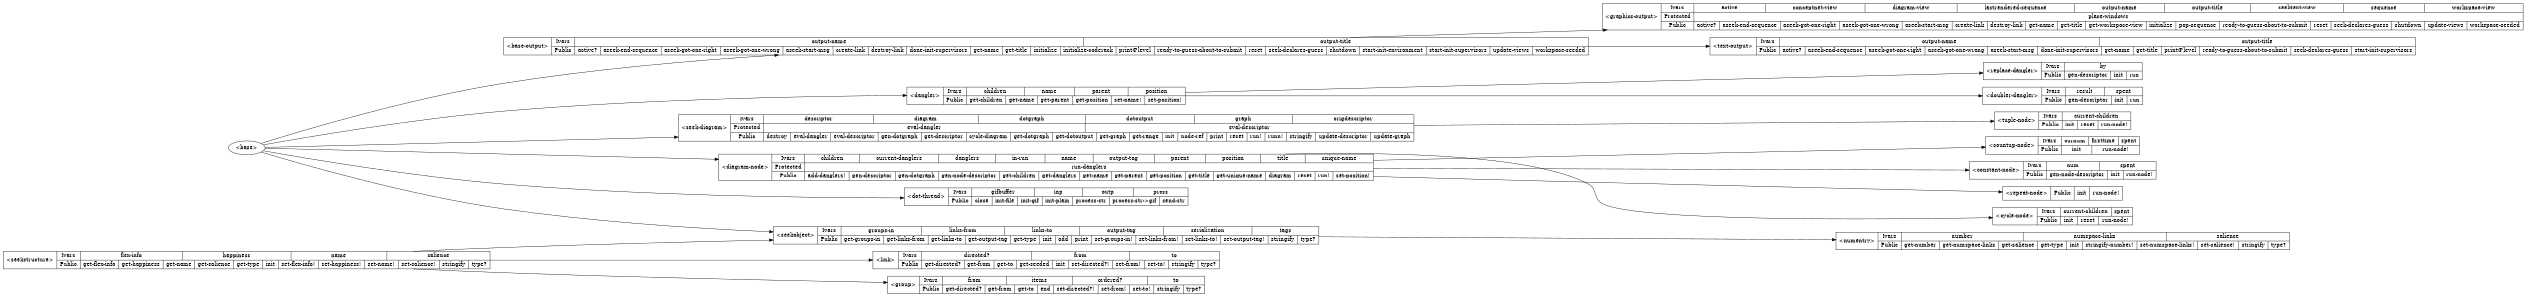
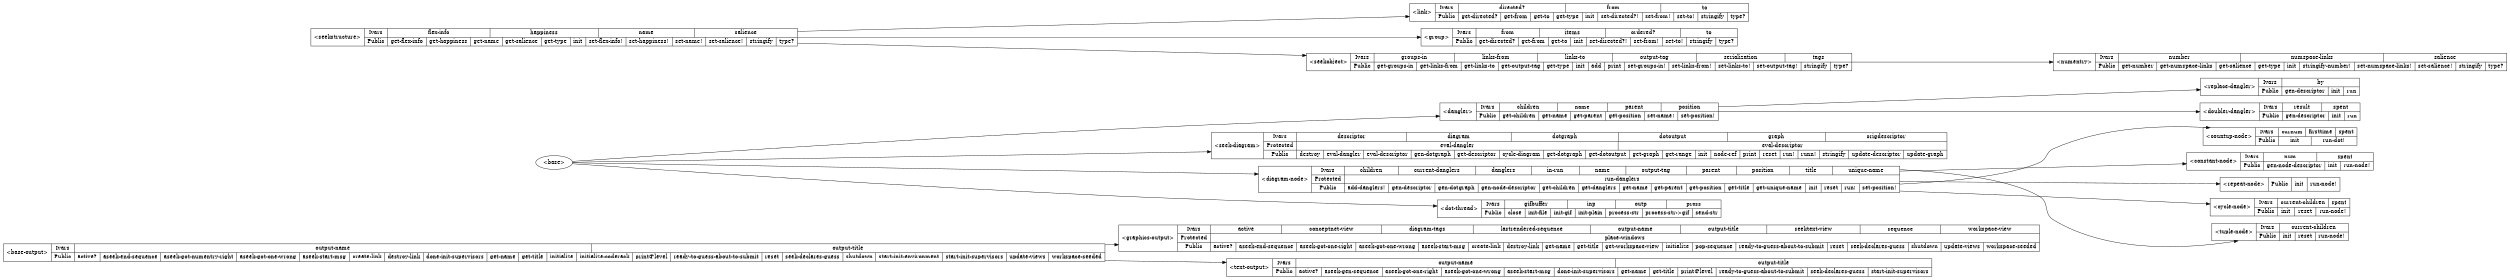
(1911, 8) -> (1427, 229)
(691, 50) -> (199, 257)
(1835, 50) -> (1352, 272)
(515, 82) -> none
(1702, 123) -> (2060, 223)
(2116, 150) -> (2334, 141)
(1280, 176) -> (1813, 188)
(512, 210) -> none
(1035, 264) -> (1568, 17)
(1046, 289) -> (1579, 41)
